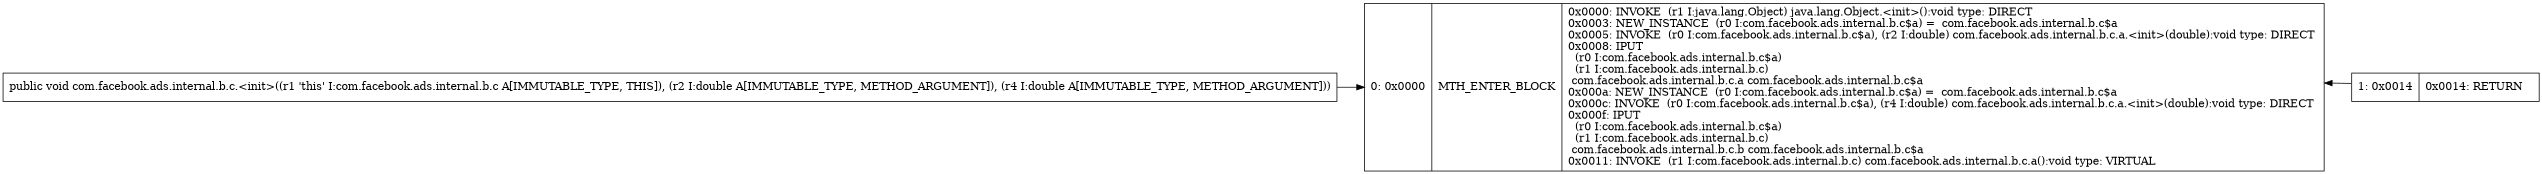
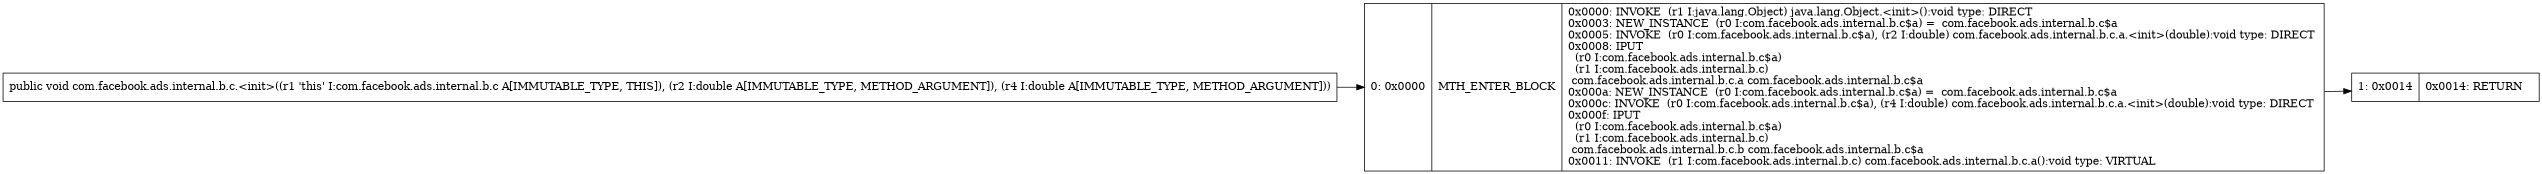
(2342, 83) -> (2334, 91)
